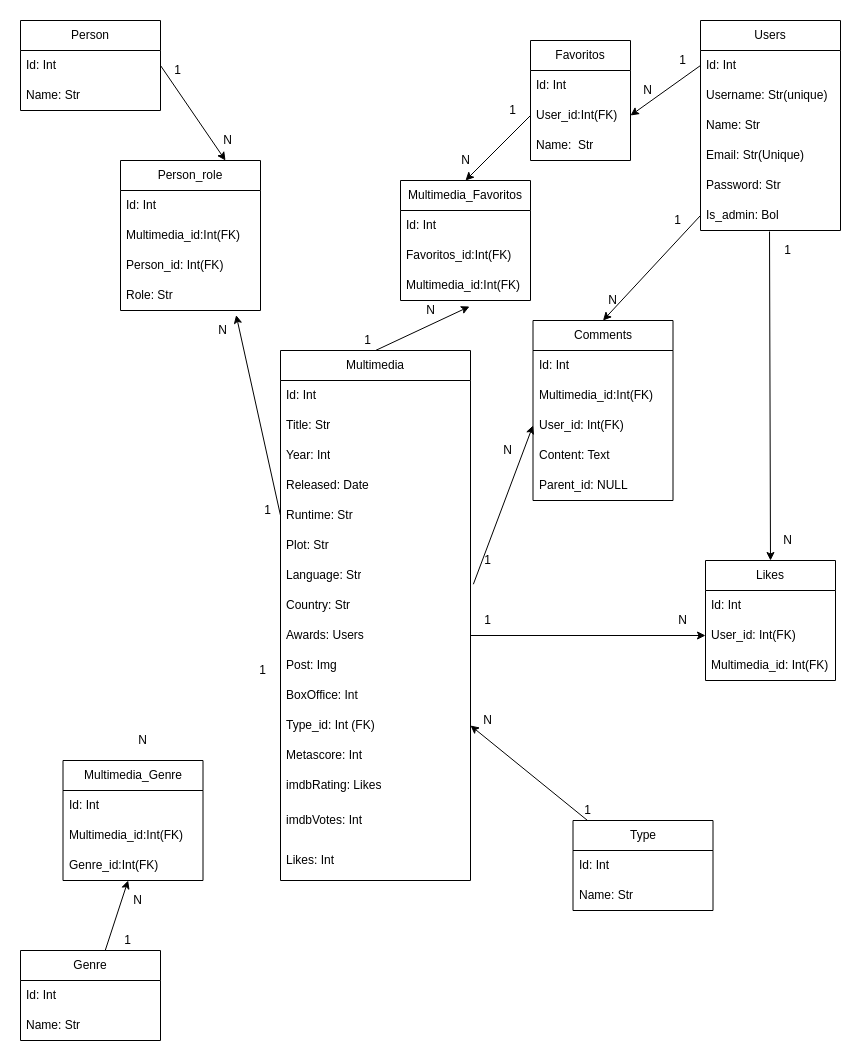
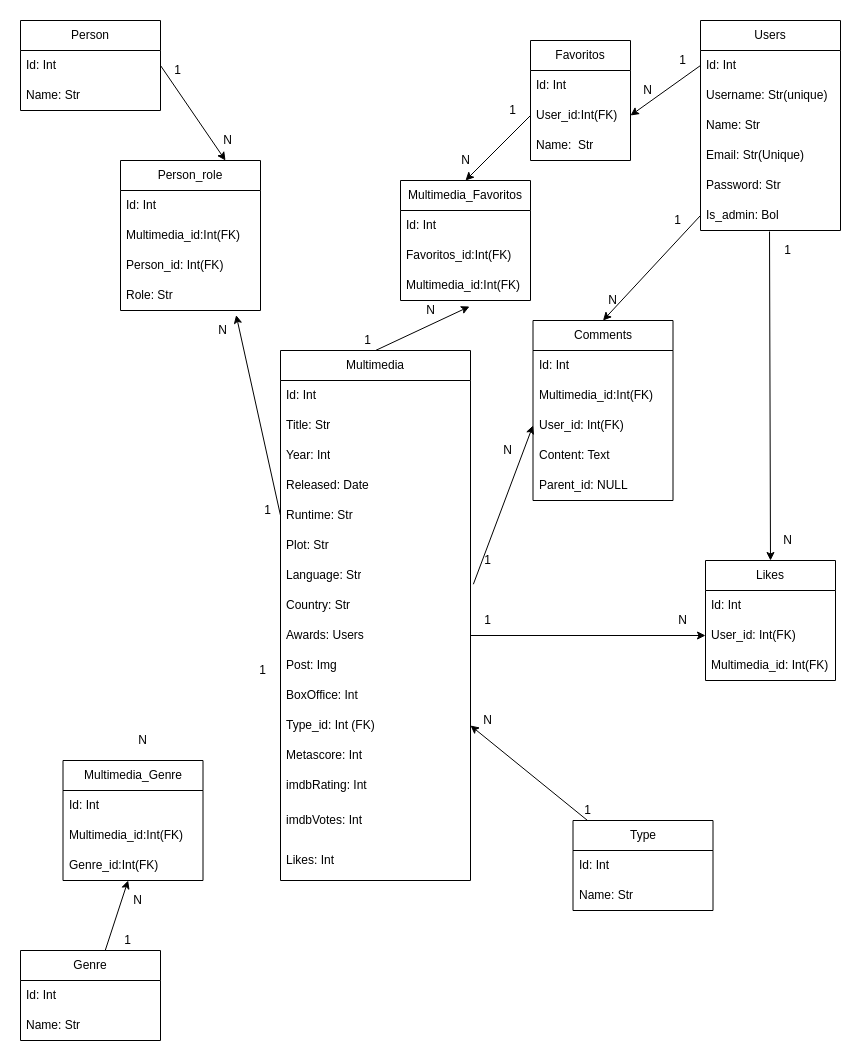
(336, 786) -> (331, 786)
